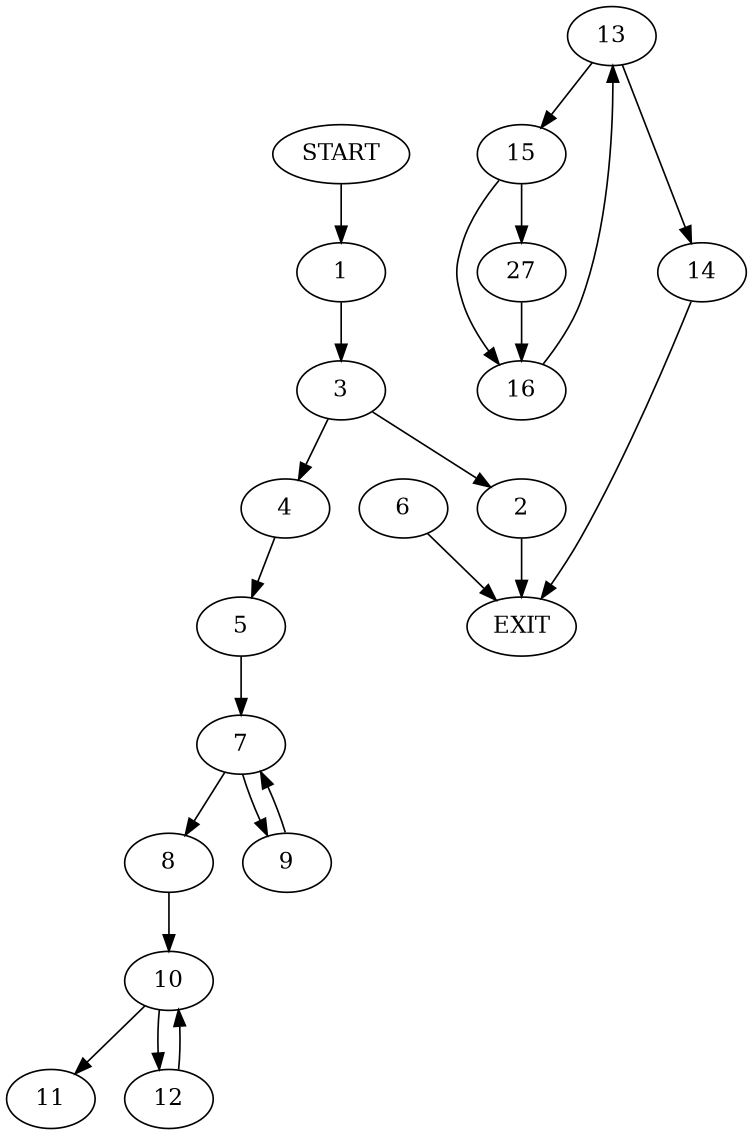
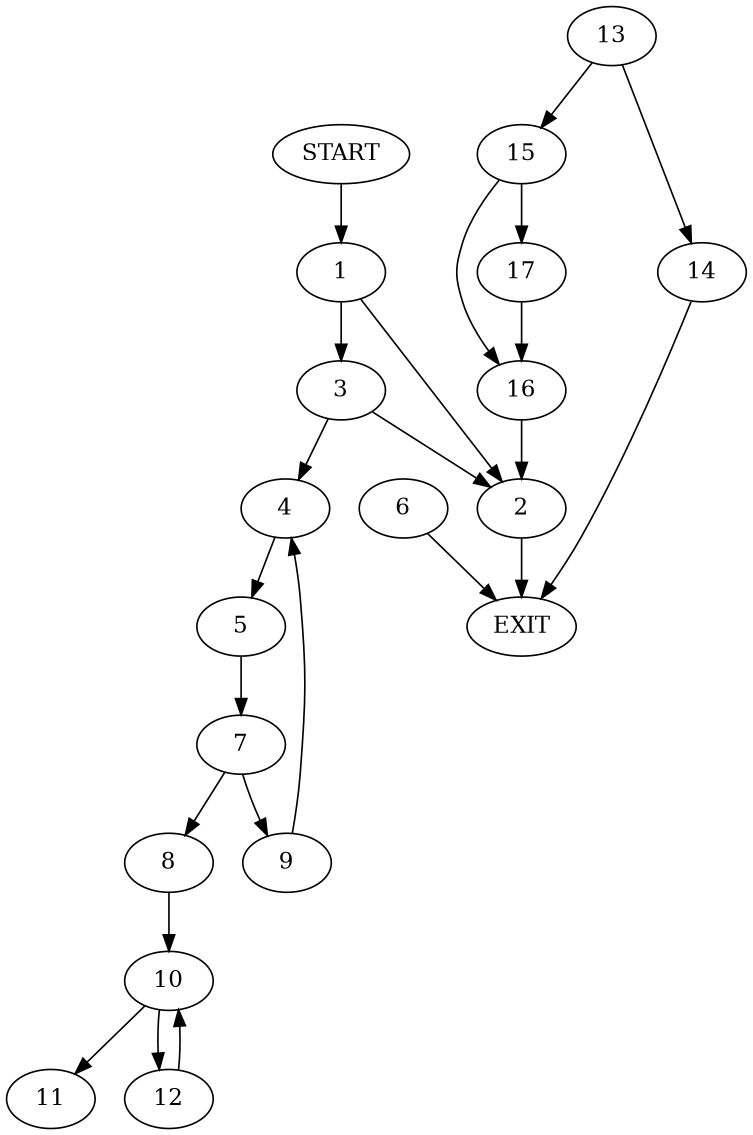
(600, 229) -> (522, 441)
(522, 272) -> (522, 272)
none -> (426, 384)
(277, 809) -> (305, 694)
